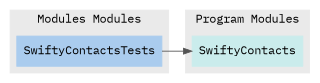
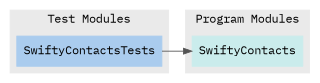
(89, 20) -> (89, 20)
